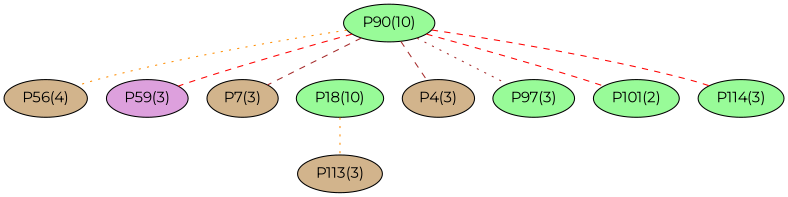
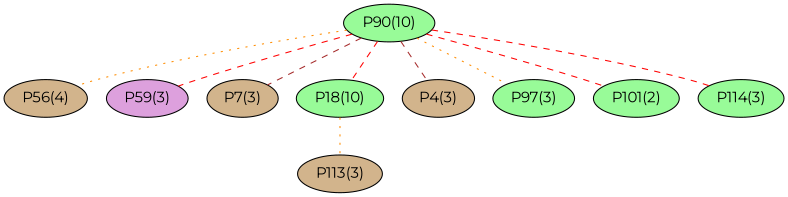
none -> (365, 61)
(462, 61) -> (462, 61)
